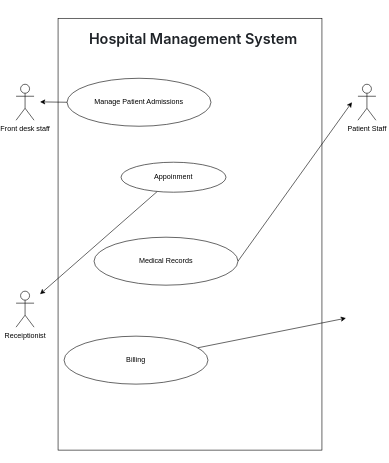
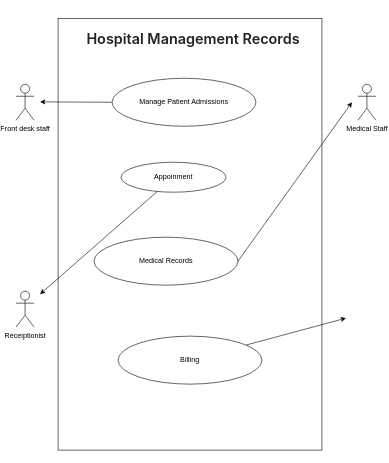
(193, 39) -> (193, 39)
(139, 102) -> (184, 102)
(367, 129) -> (367, 129)
(136, 360) -> (190, 360)
